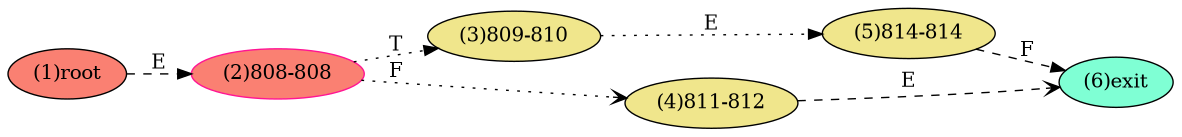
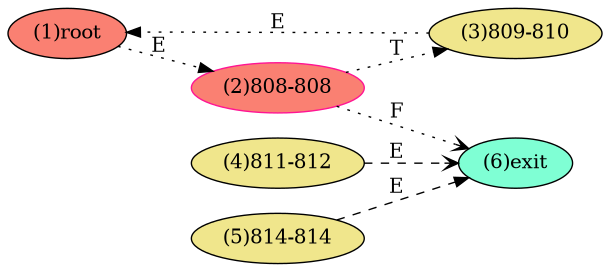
(704, 35) -> (285, 32)
(1027, 51) -> (397, 188)
(152, 74) -> (159, 57)
(487, 89) -> (396, 125)
